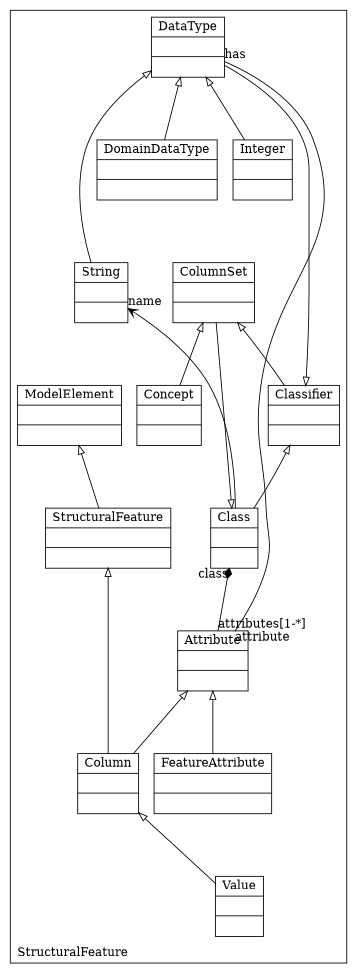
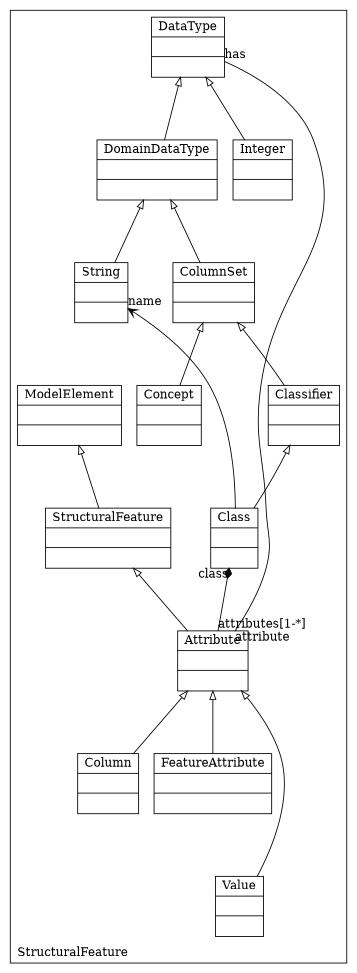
(83, 159) -> (127, 235)
(309, 203) -> none
(223, 398) -> (187, 235)
(108, 665) -> (163, 603)
(180, 851) -> (284, 785)
